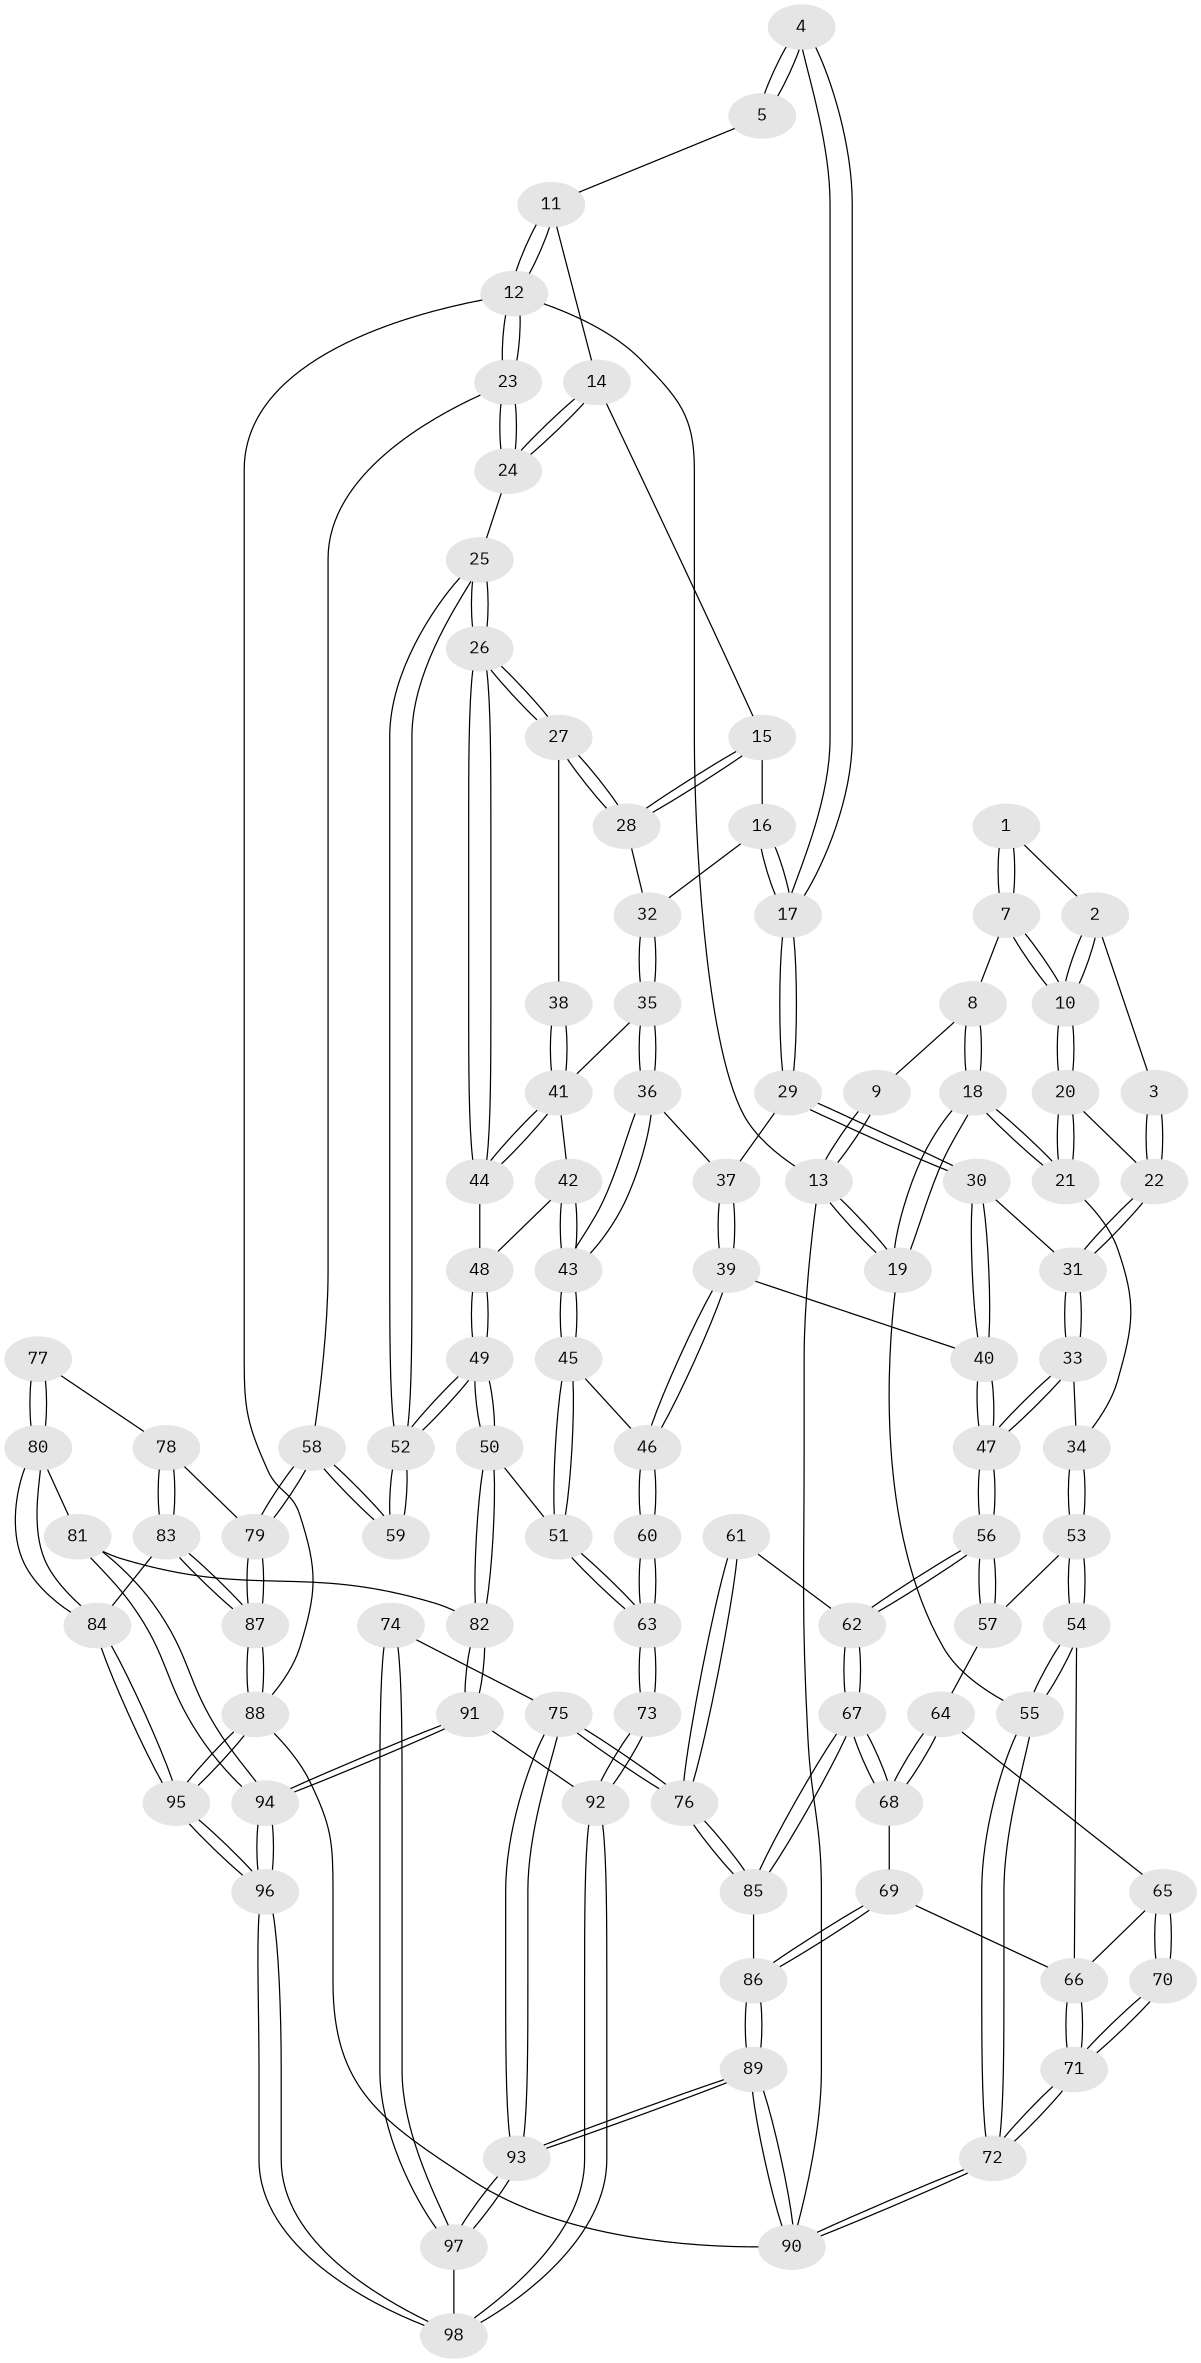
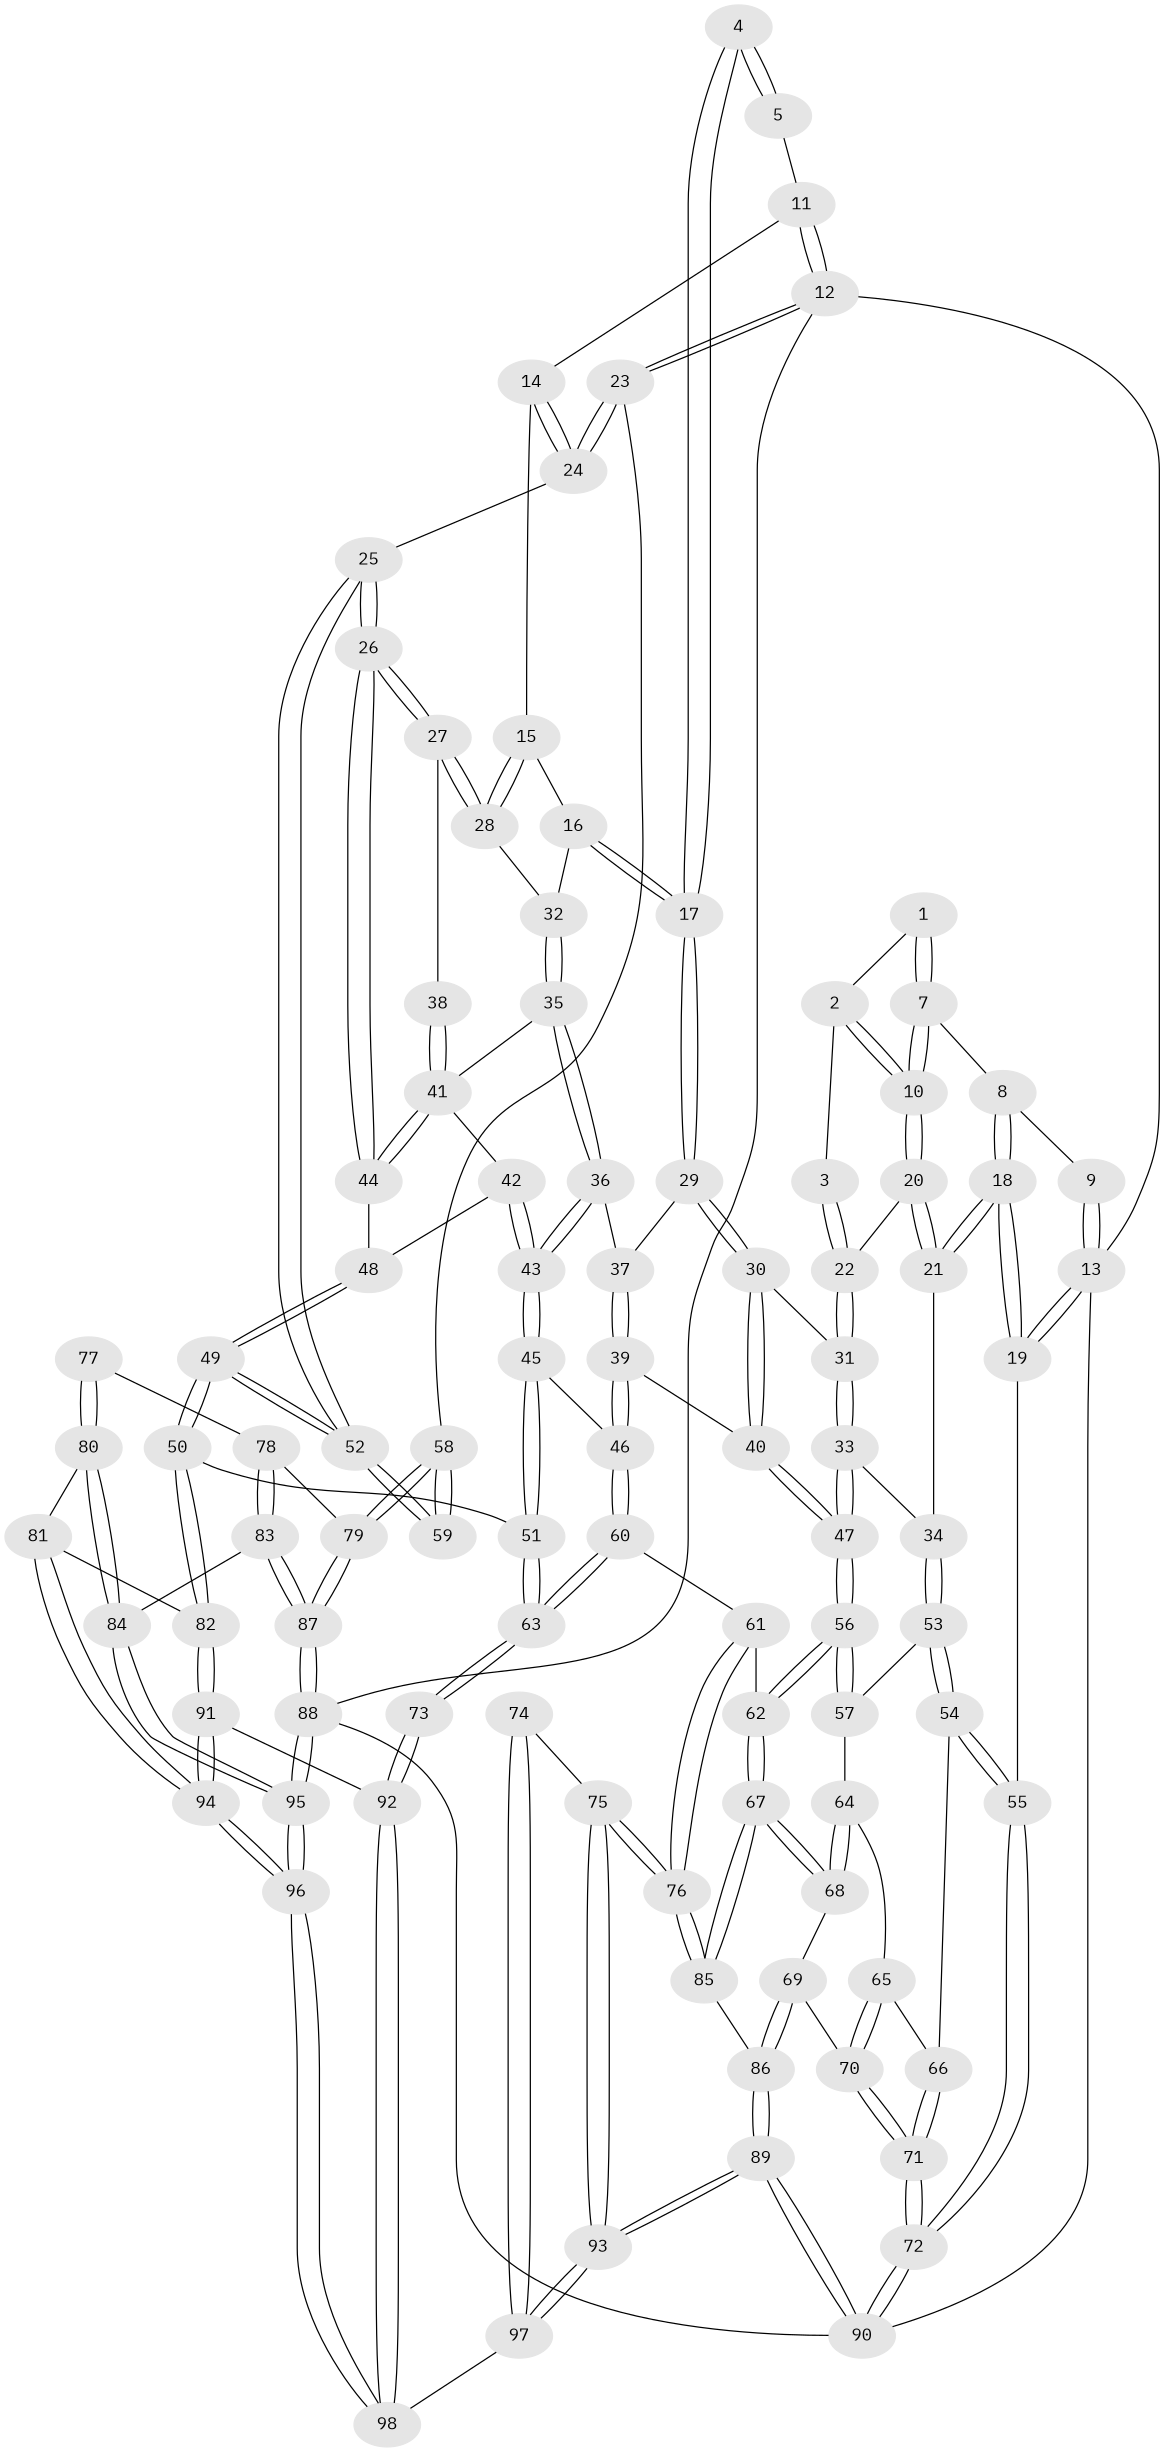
none -> (691, 1583)
(972, 1932) -> (821, 2025)
